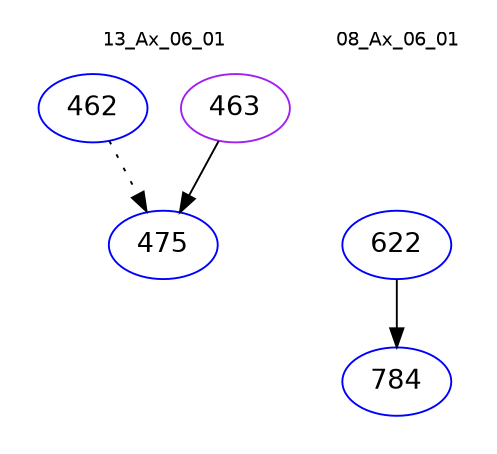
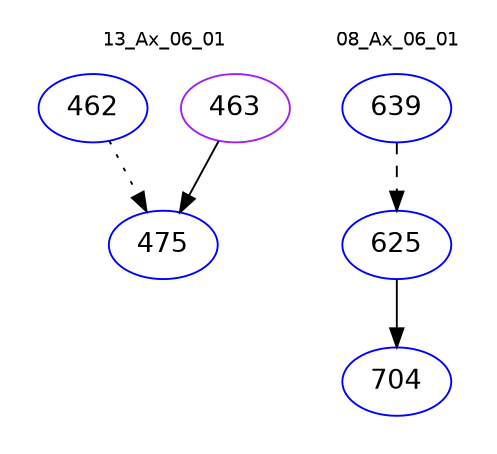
none -> (397, 108)
(397, 245) -> (397, 245)
(397, 382) -> (397, 382)
